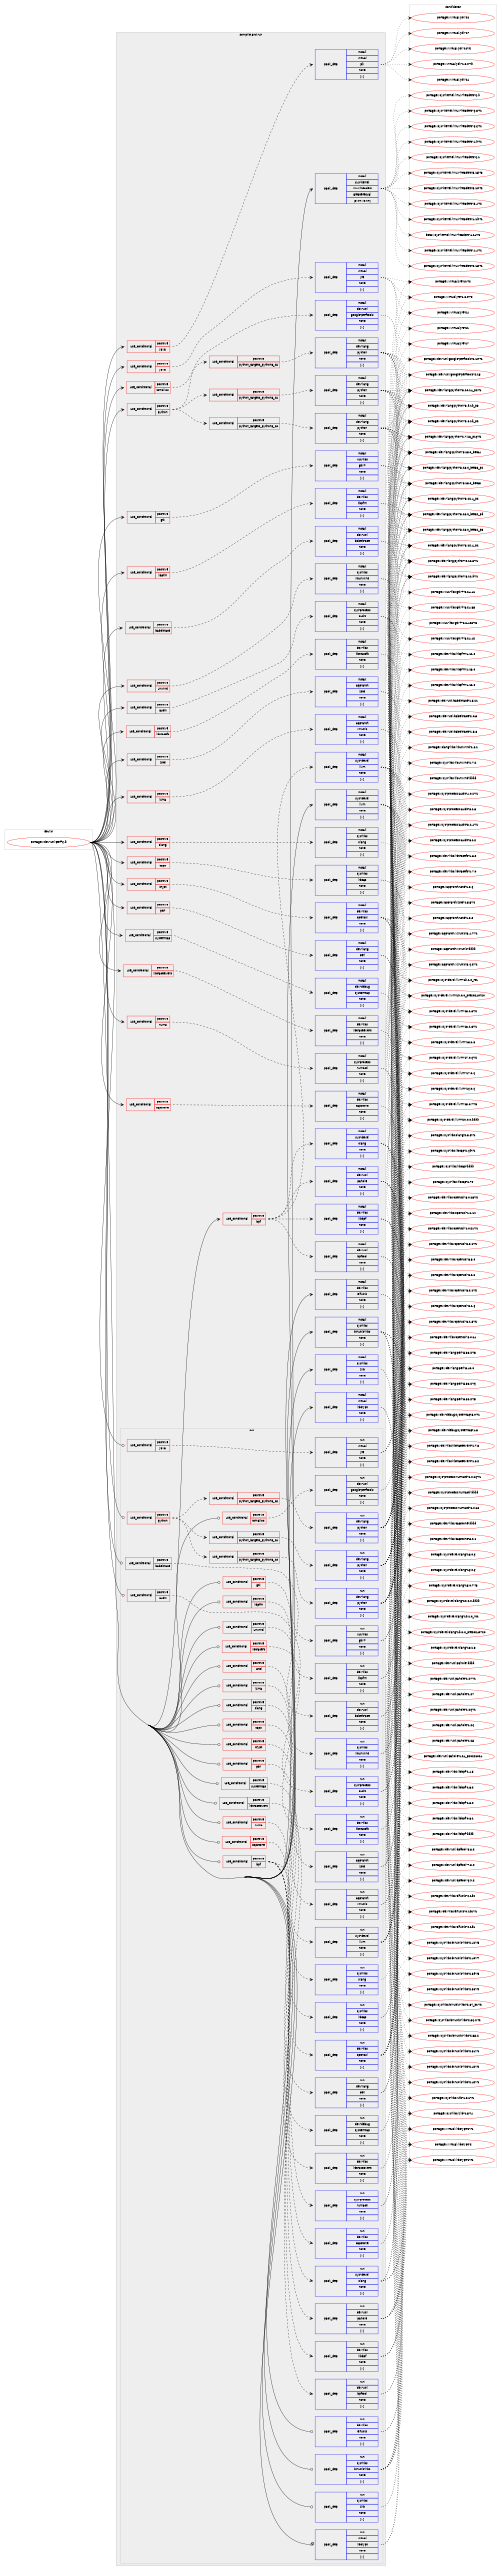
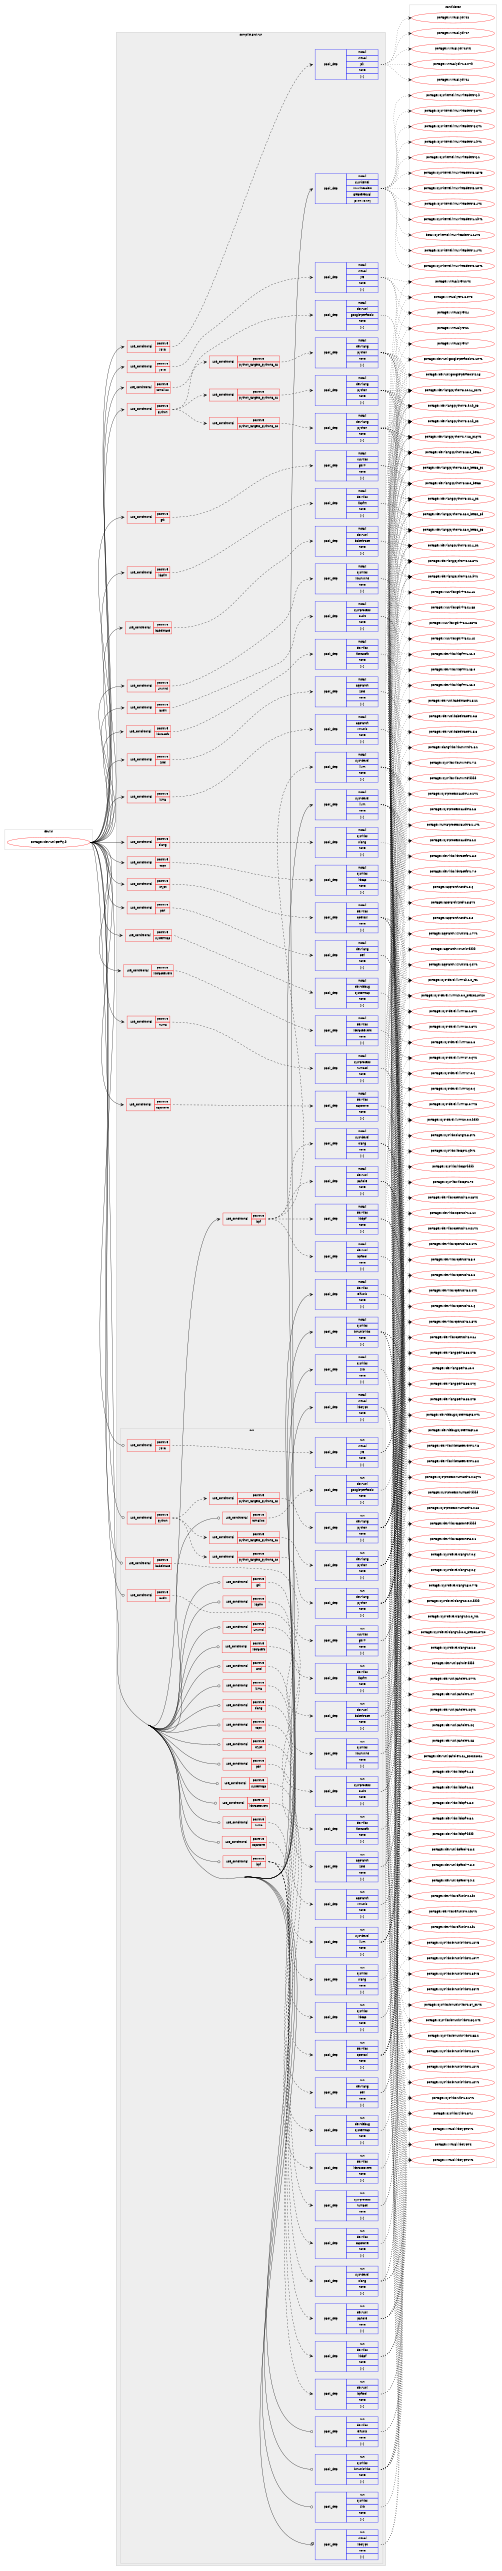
(453, 825) -> (453, 825)
(453, 1555) -> (453, 1555)
